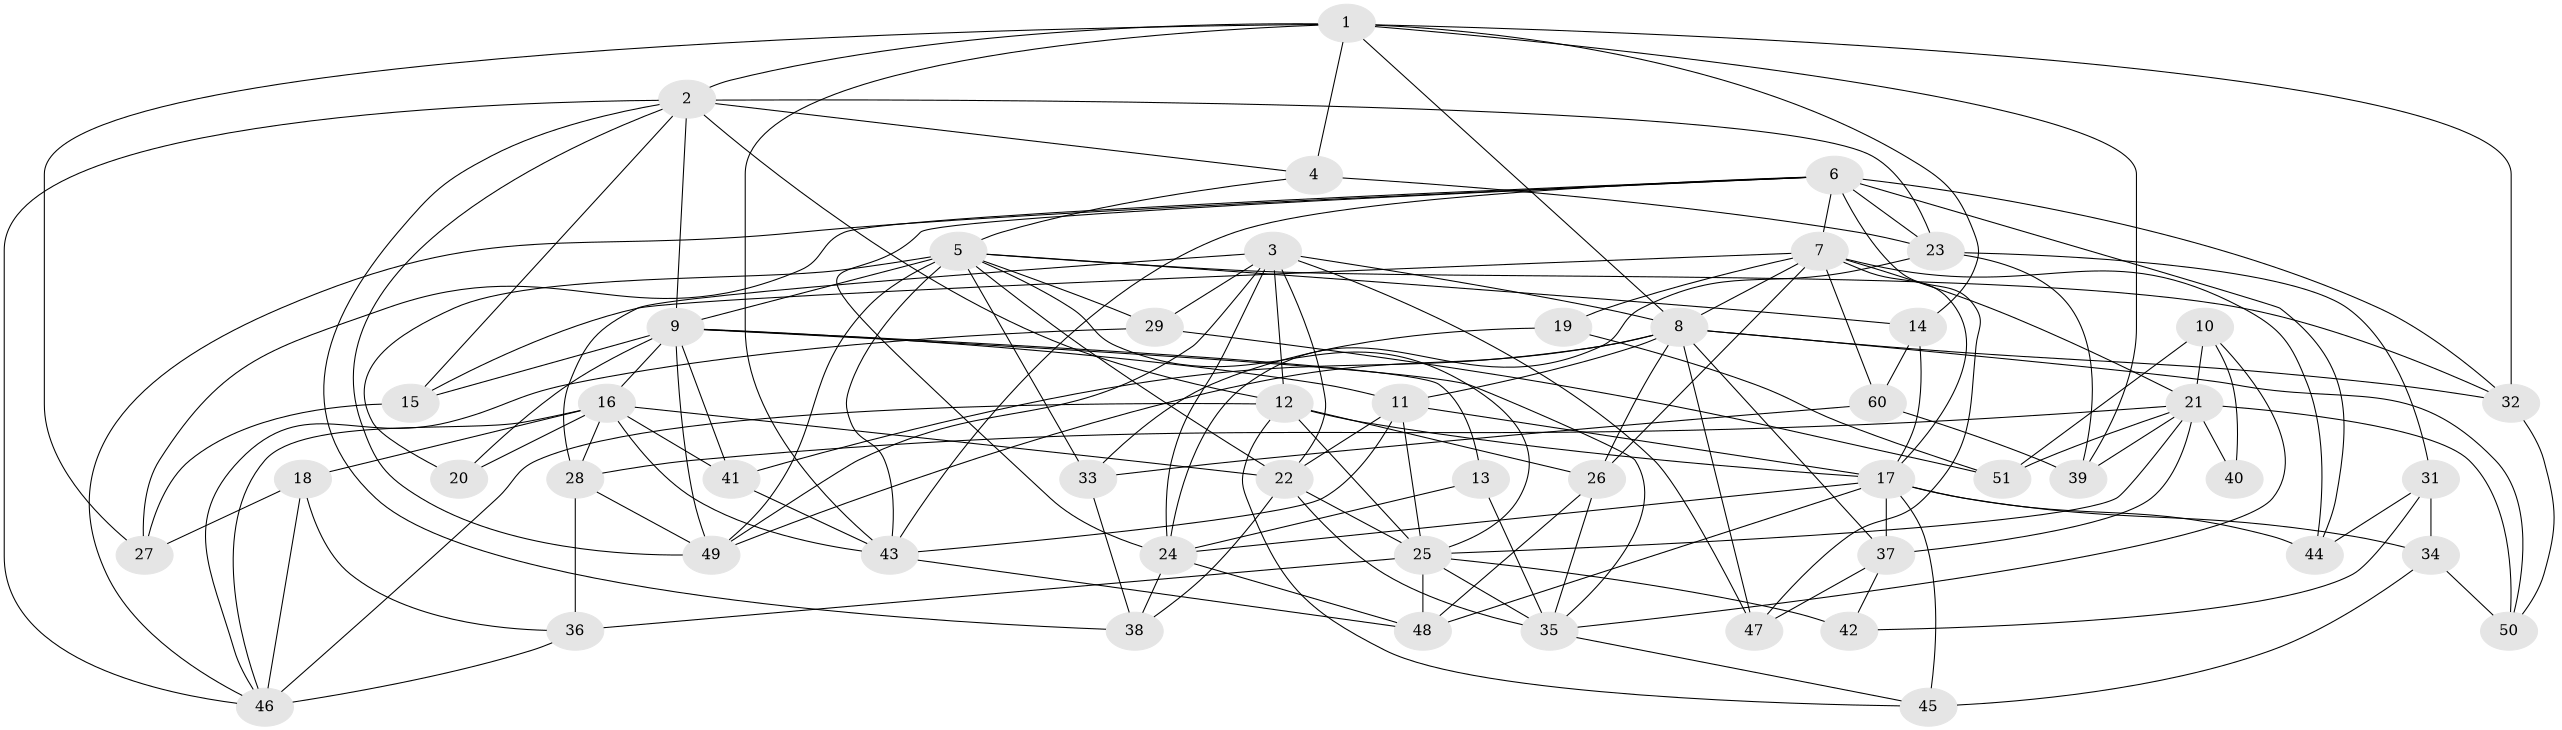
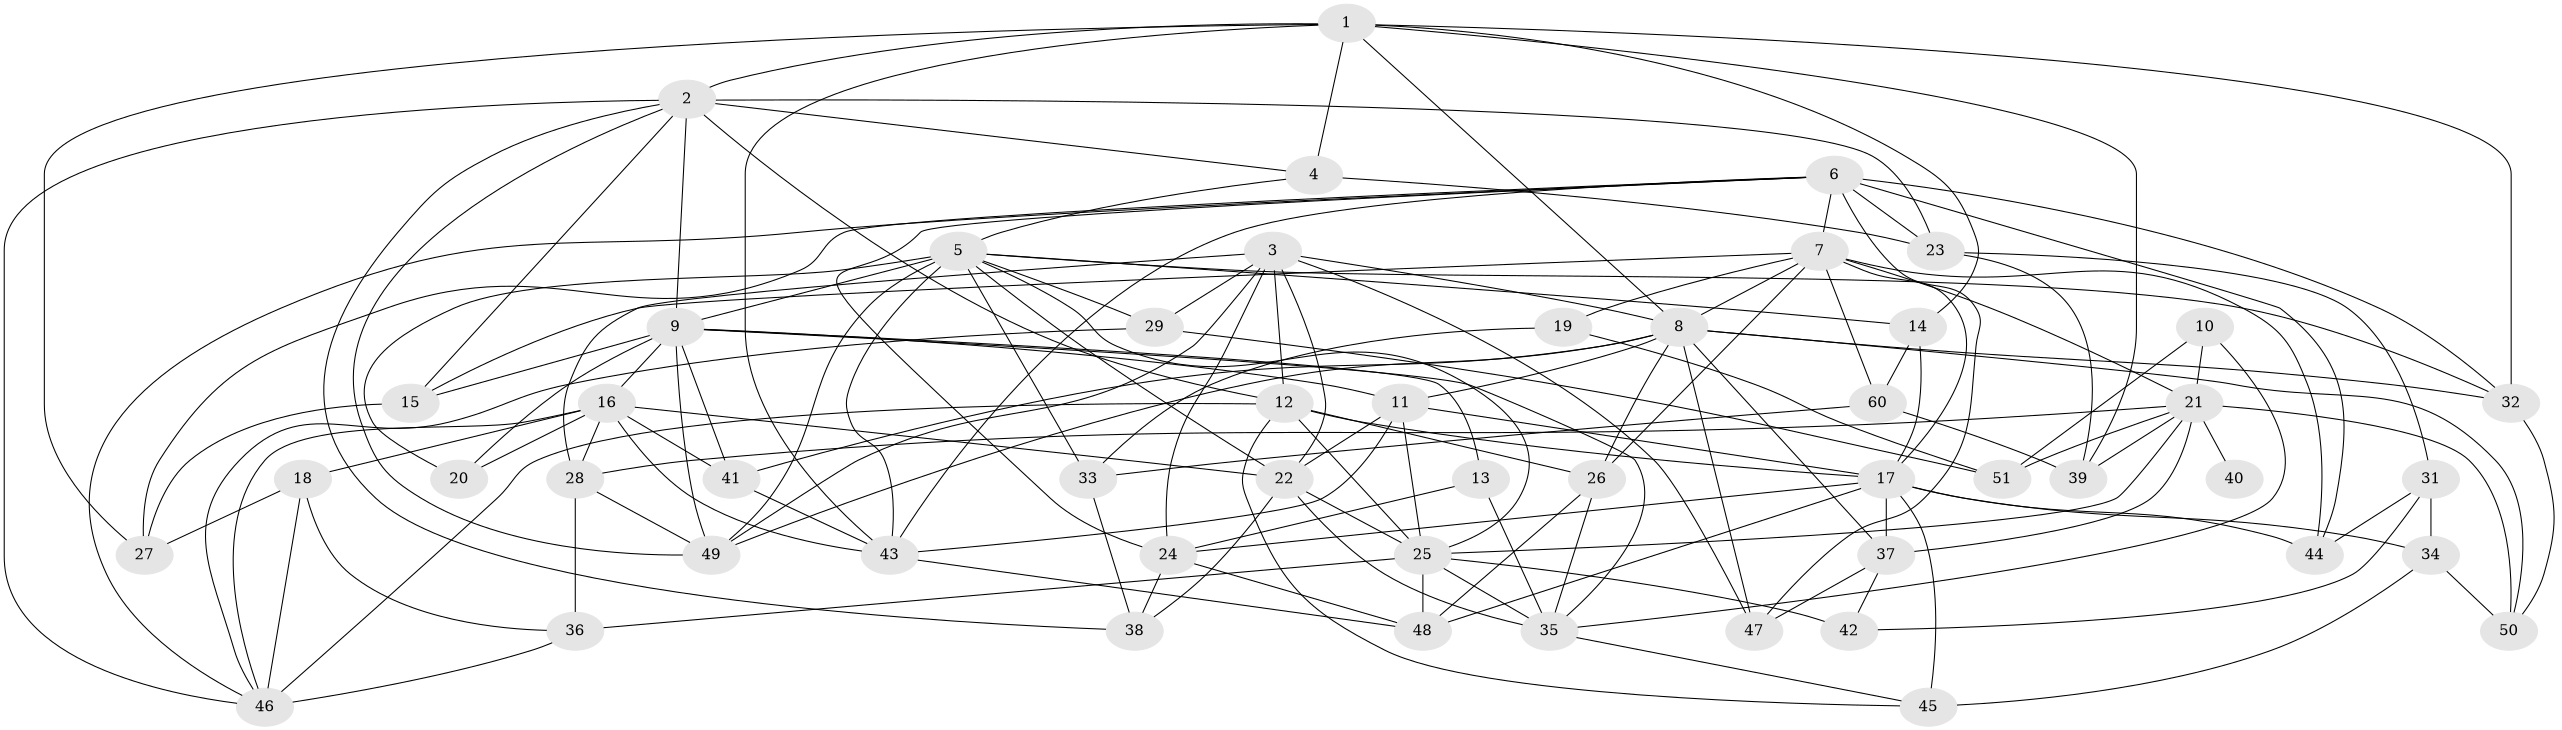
(1499, 367) -> none
(2235, 401) -> none
